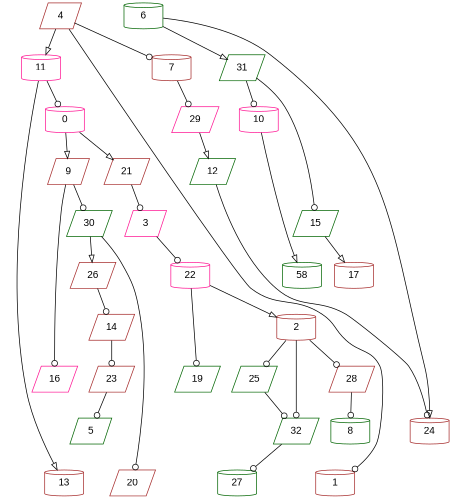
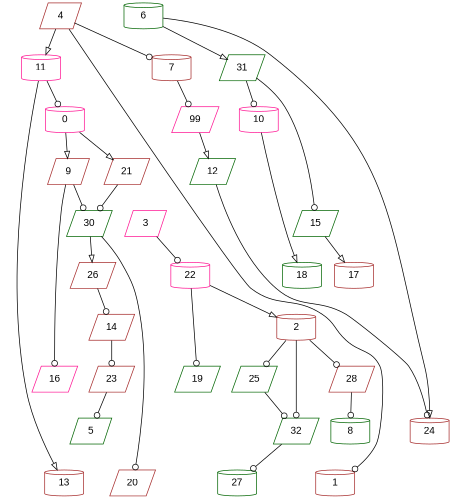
(195, 120) -> (195, 120)
(135, 195) -> (110, 195)
(302, 275) -> (302, 275)
